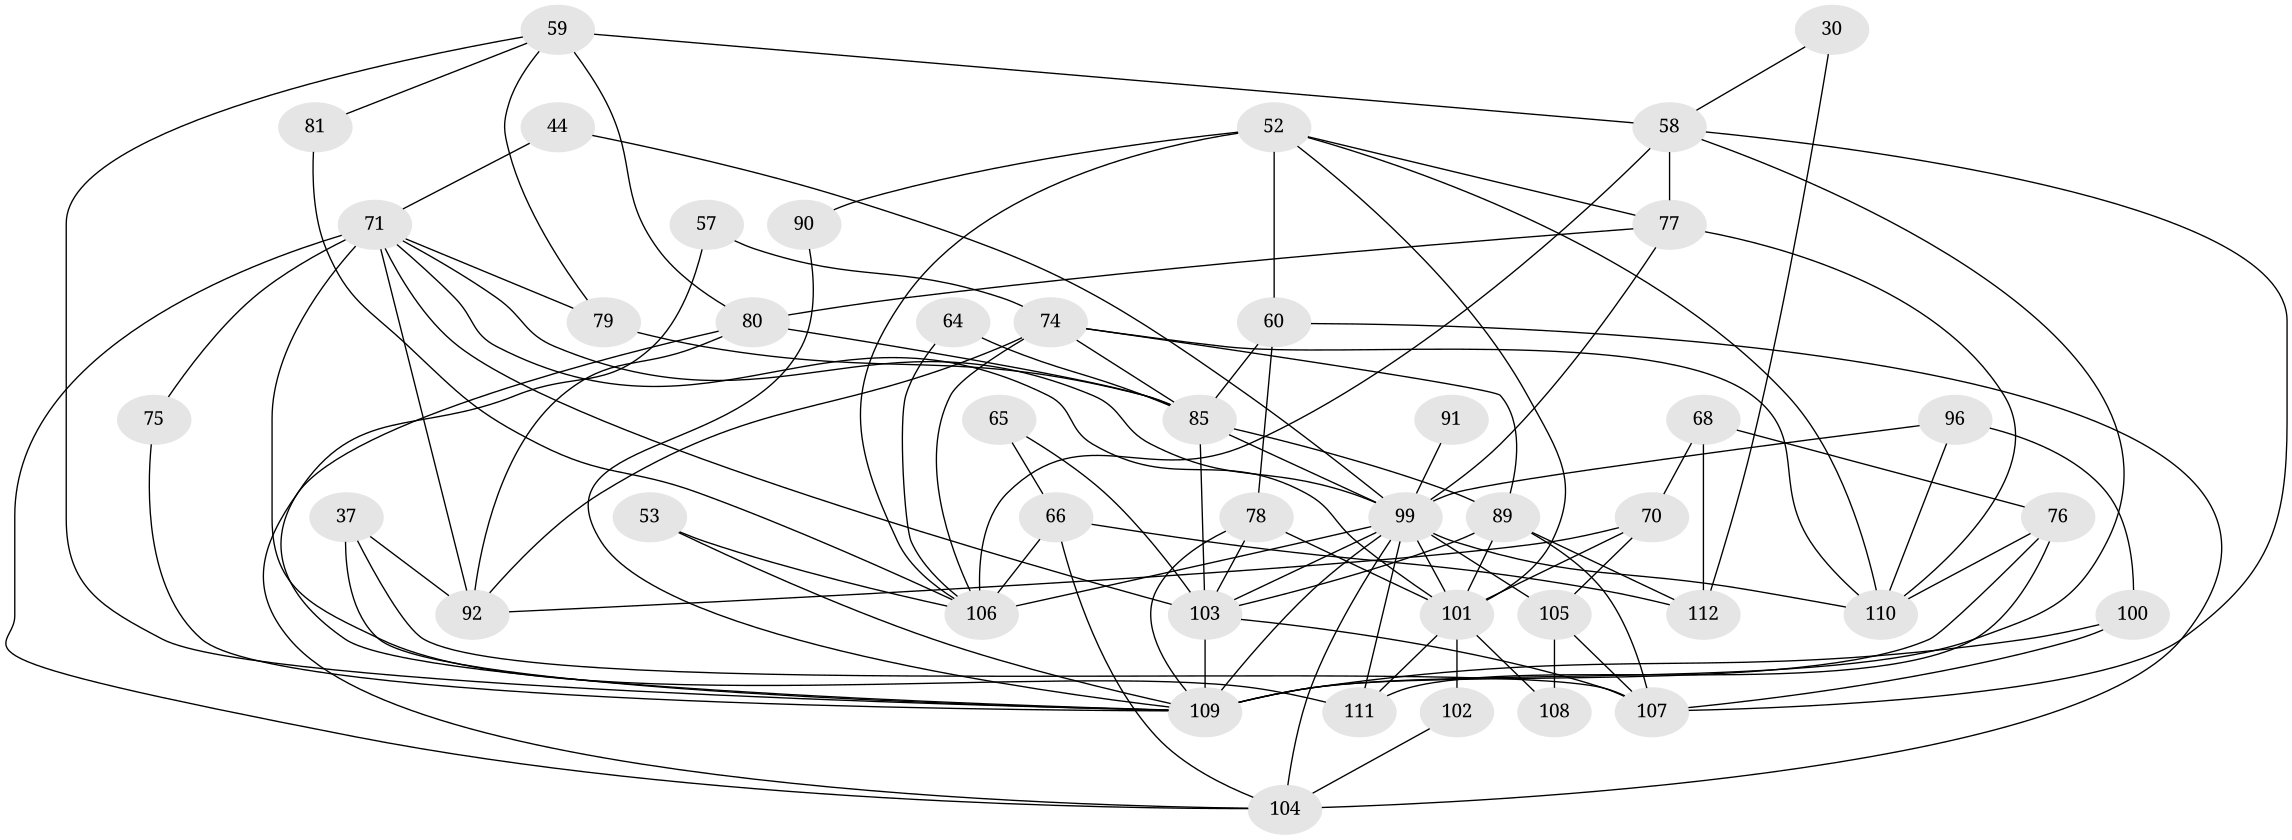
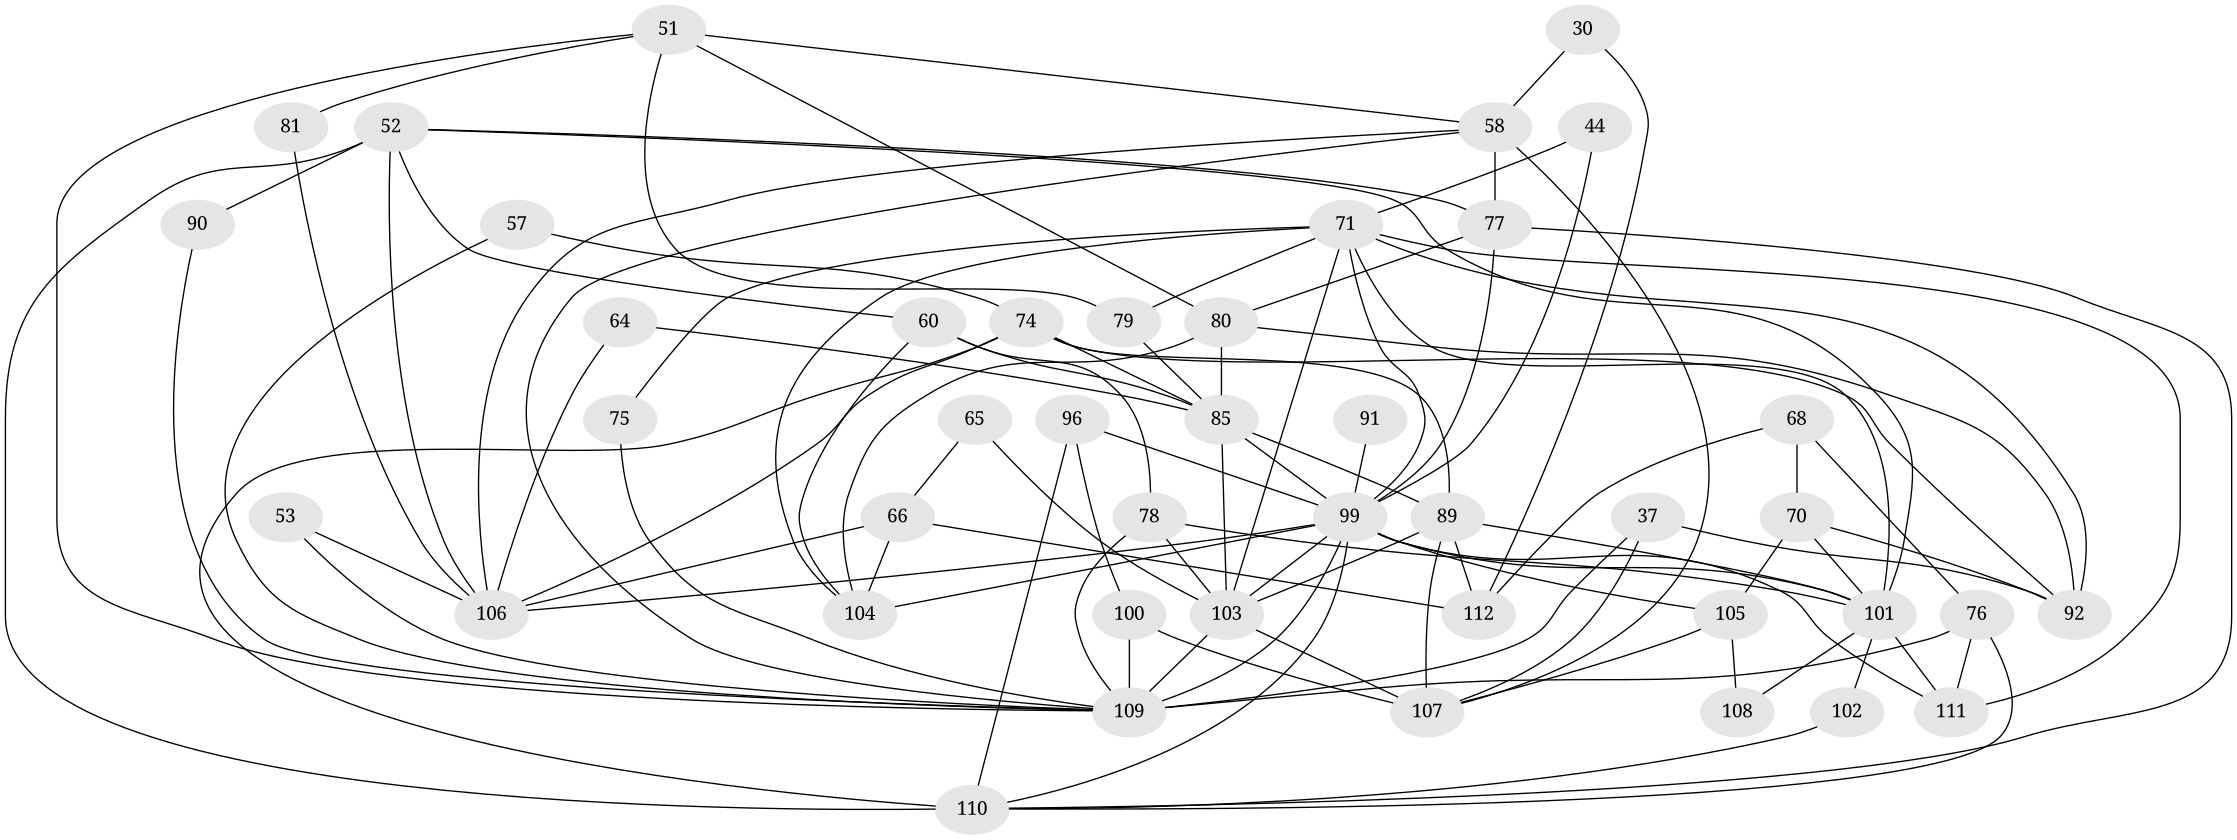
(558, 30) -> (669, 30)
(1371, 761) -> (1456, 787)
